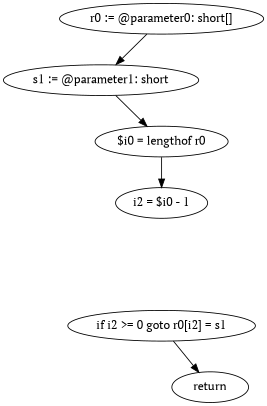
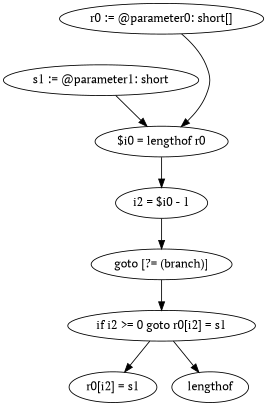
(135, 46) -> (209, 76)
none -> (162, 264)
none -> (113, 387)
(210, 387) -> (210, 387)
